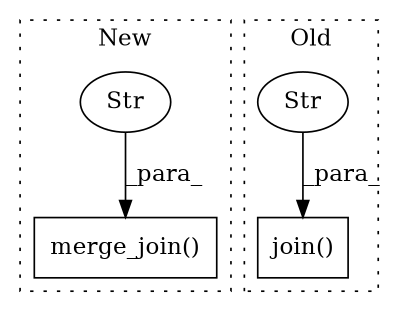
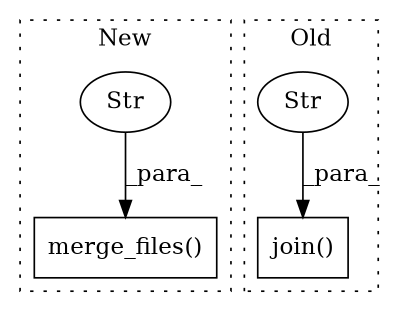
(126, 248) -> (126, 248)
